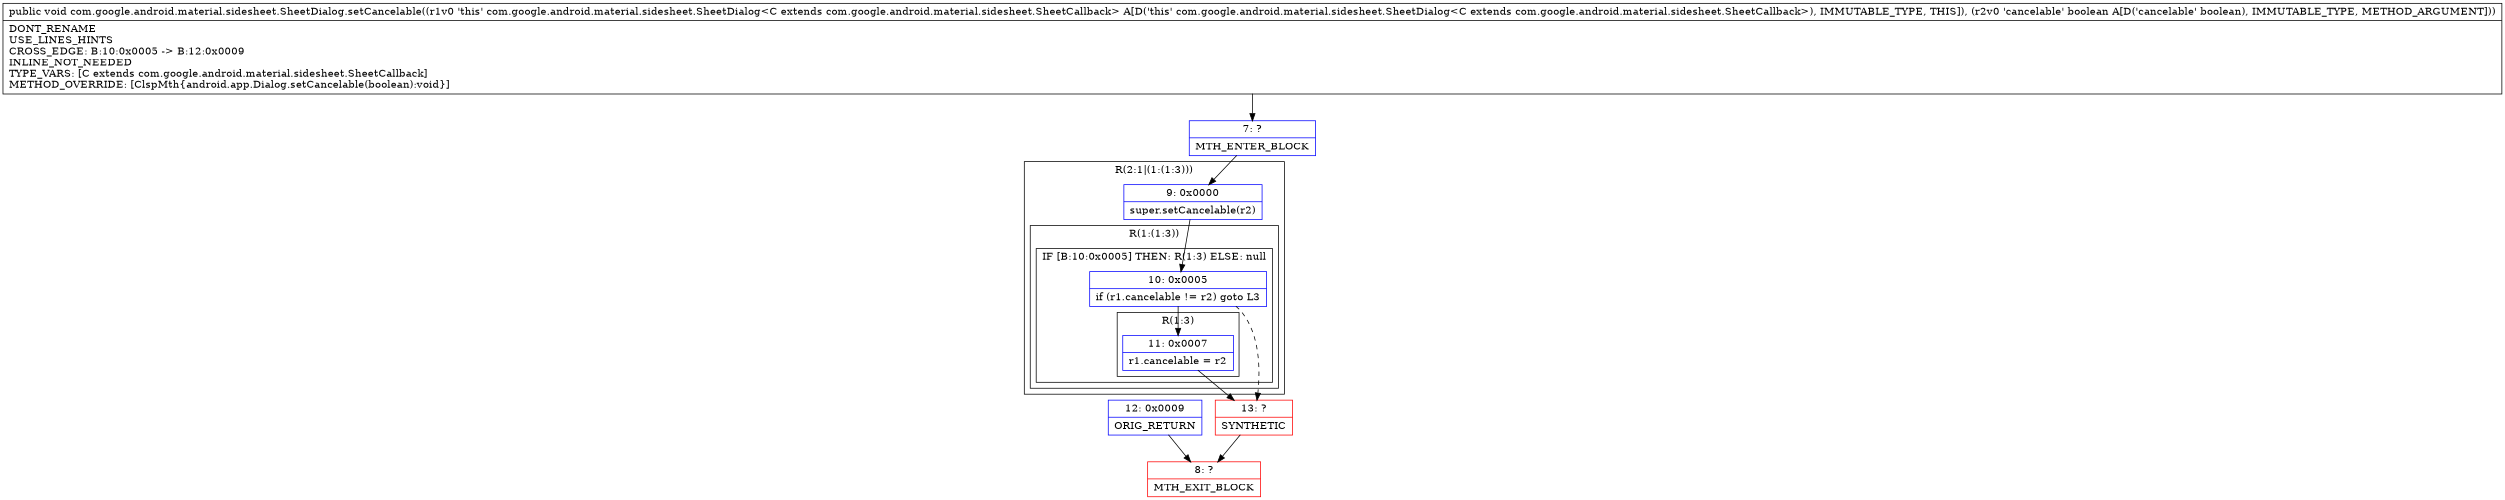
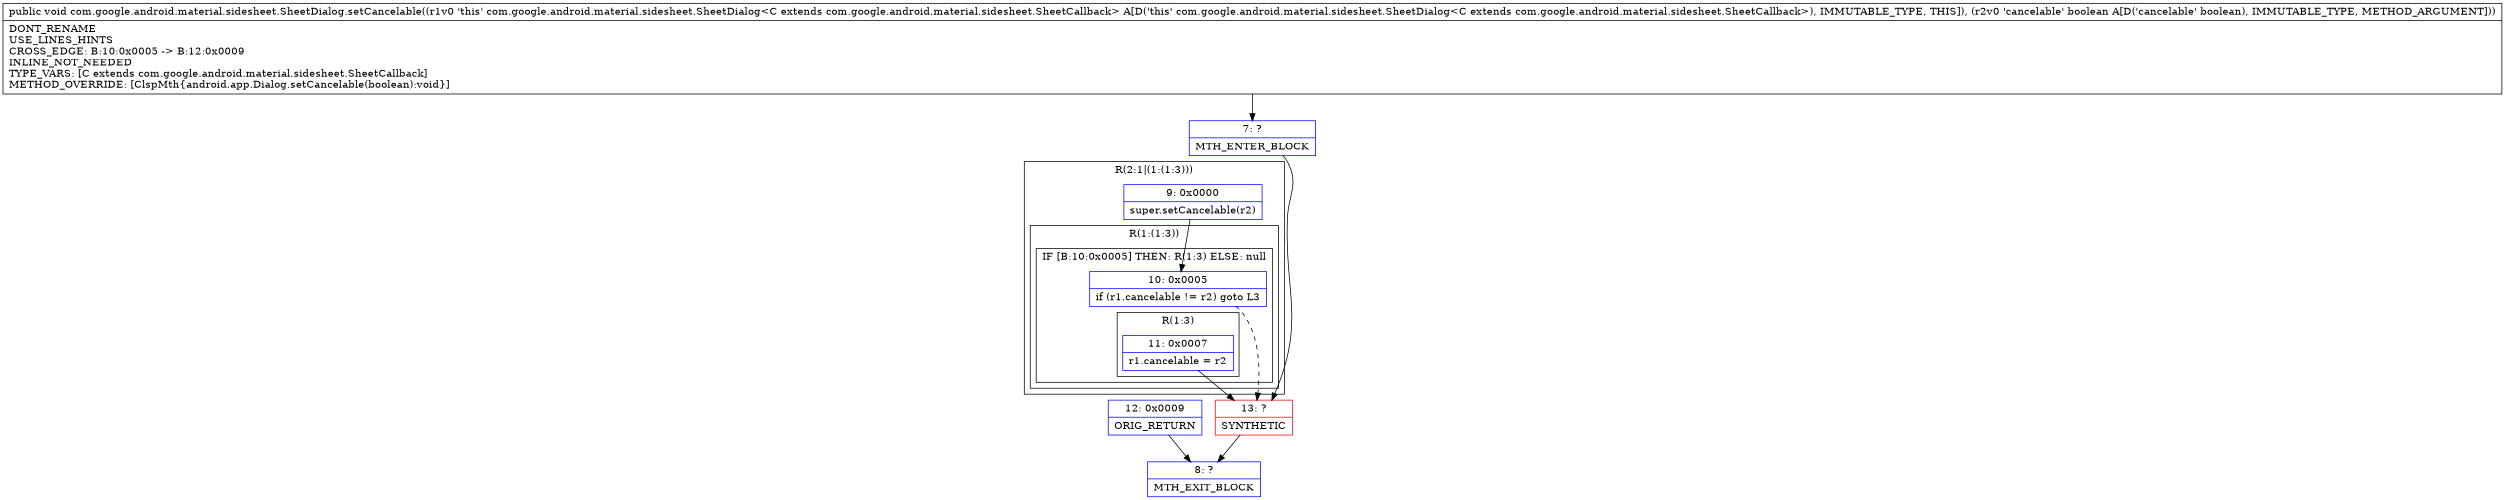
(1225, 167) -> (1289, 274)
(1178, 317) -> none
(1204, 479) -> (1204, 479)
